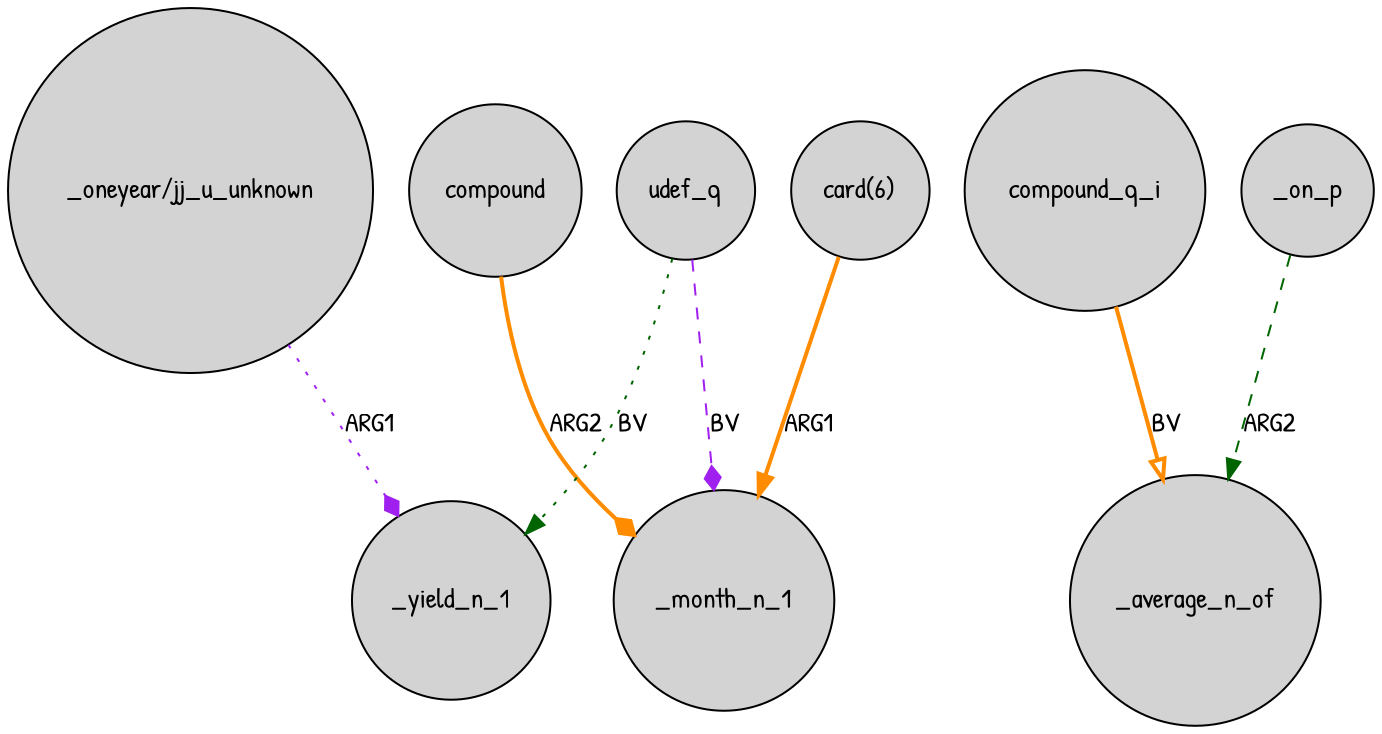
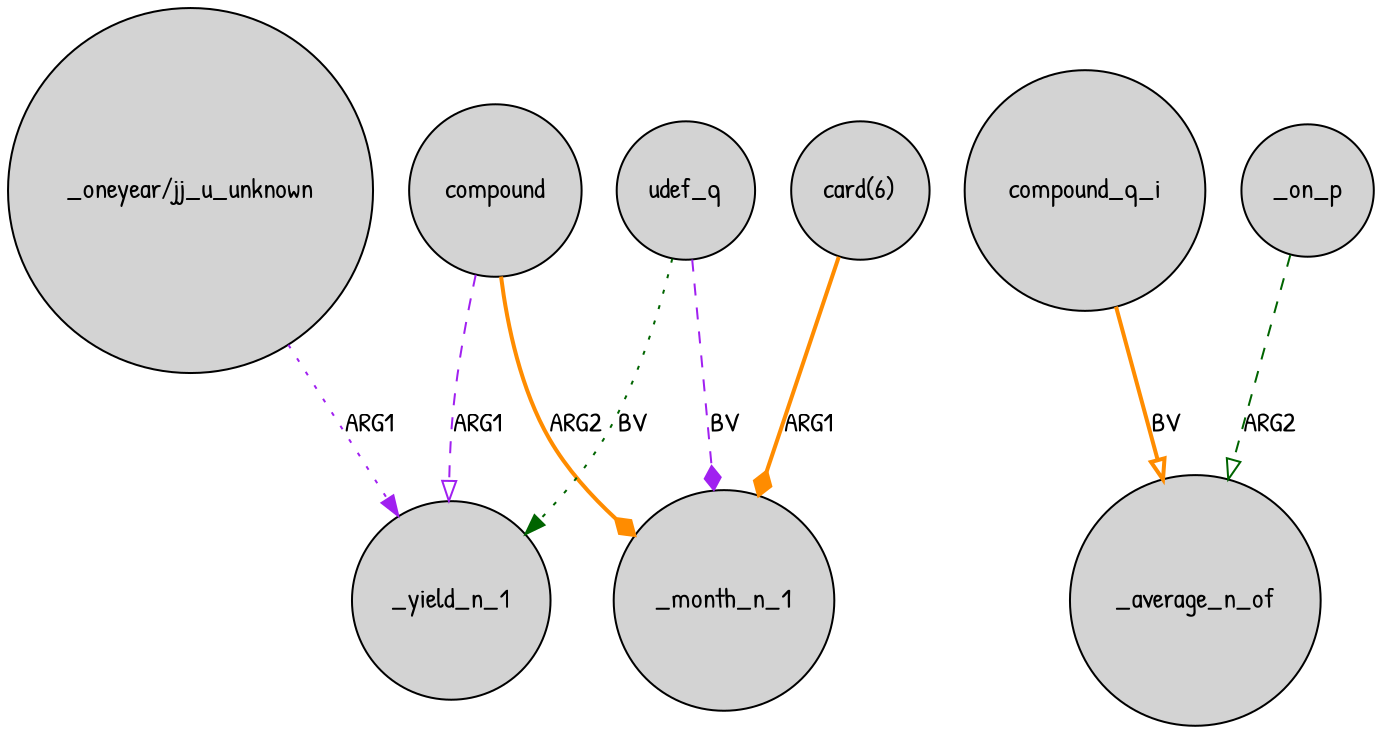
(1262, 357) -> (1262, 357)
(802, 366) -> (802, 366)
none -> (457, 377)
(338, 422) -> (338, 422)
